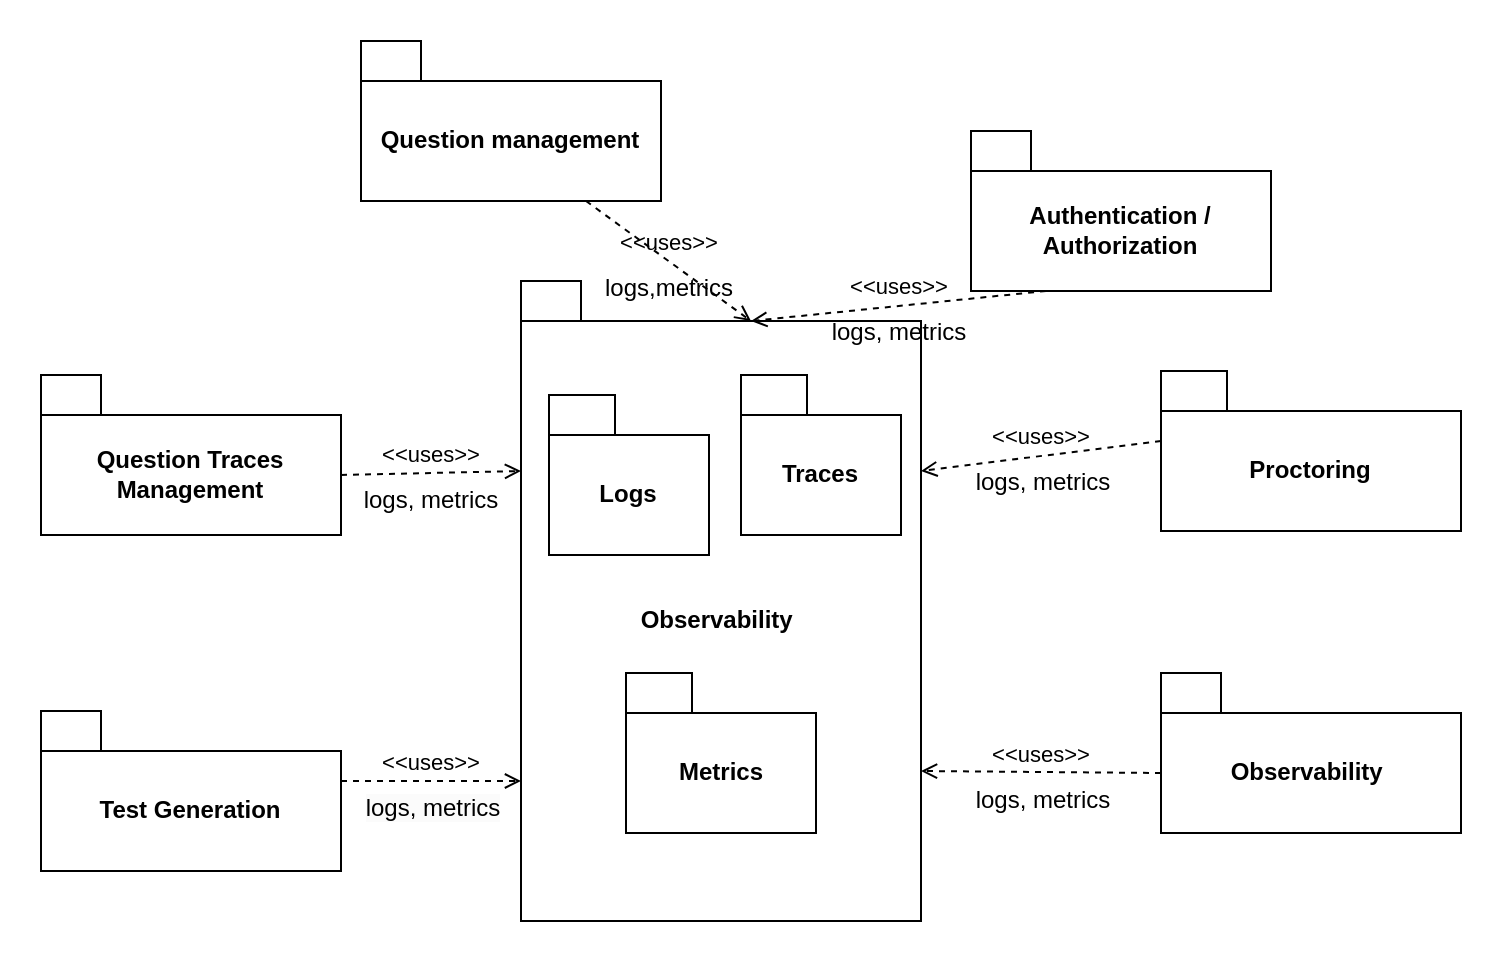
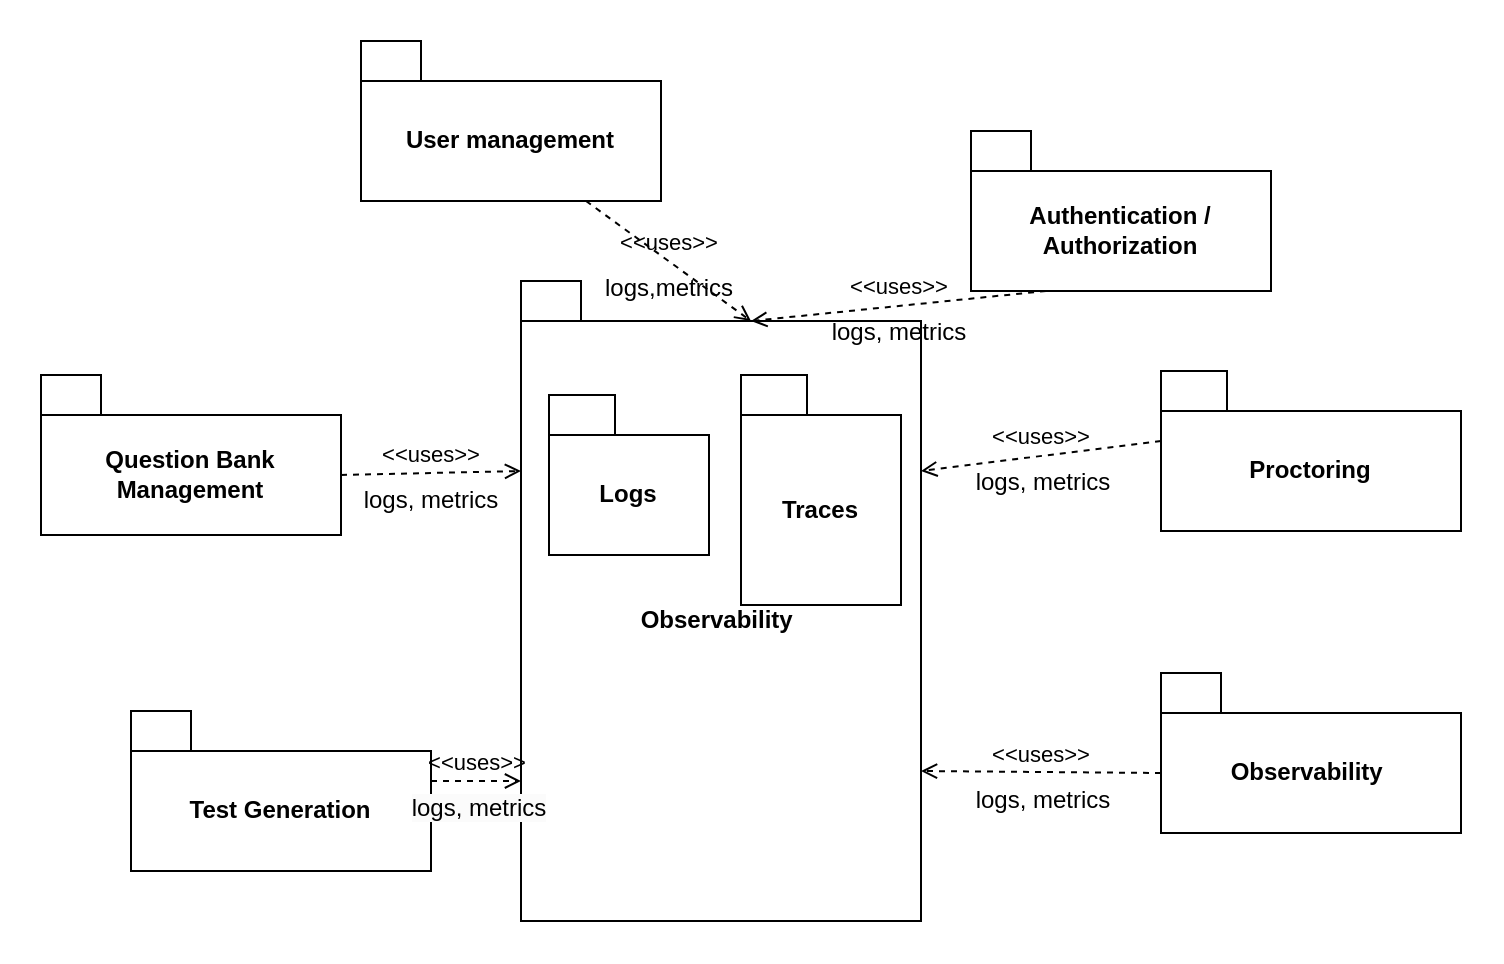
(511, 141) -> (511, 141)
(821, 455) -> (821, 490)
(191, 475) -> (191, 475)
(721, 753) -> none
(191, 791) -> (281, 791)
